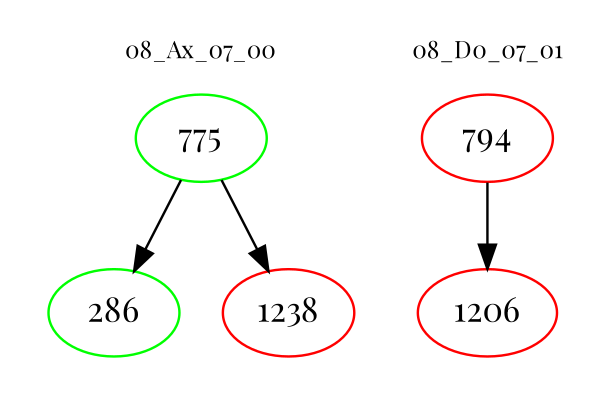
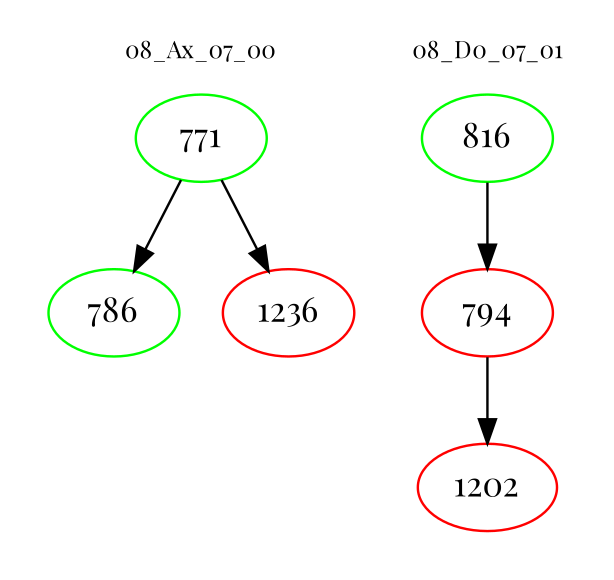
(201, 138) -> (201, 138)
none -> (487, 138)
(114, 313) -> (114, 313)
(289, 313) -> (289, 313)
(487, 313) -> (487, 487)
